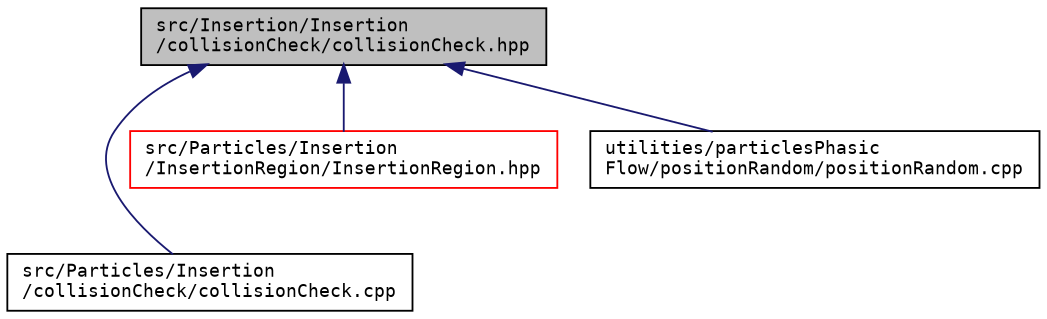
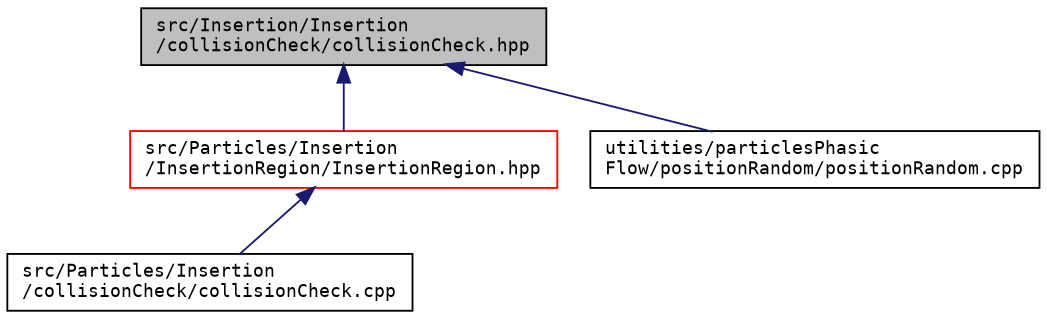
(107, 156) -> (270, 227)
